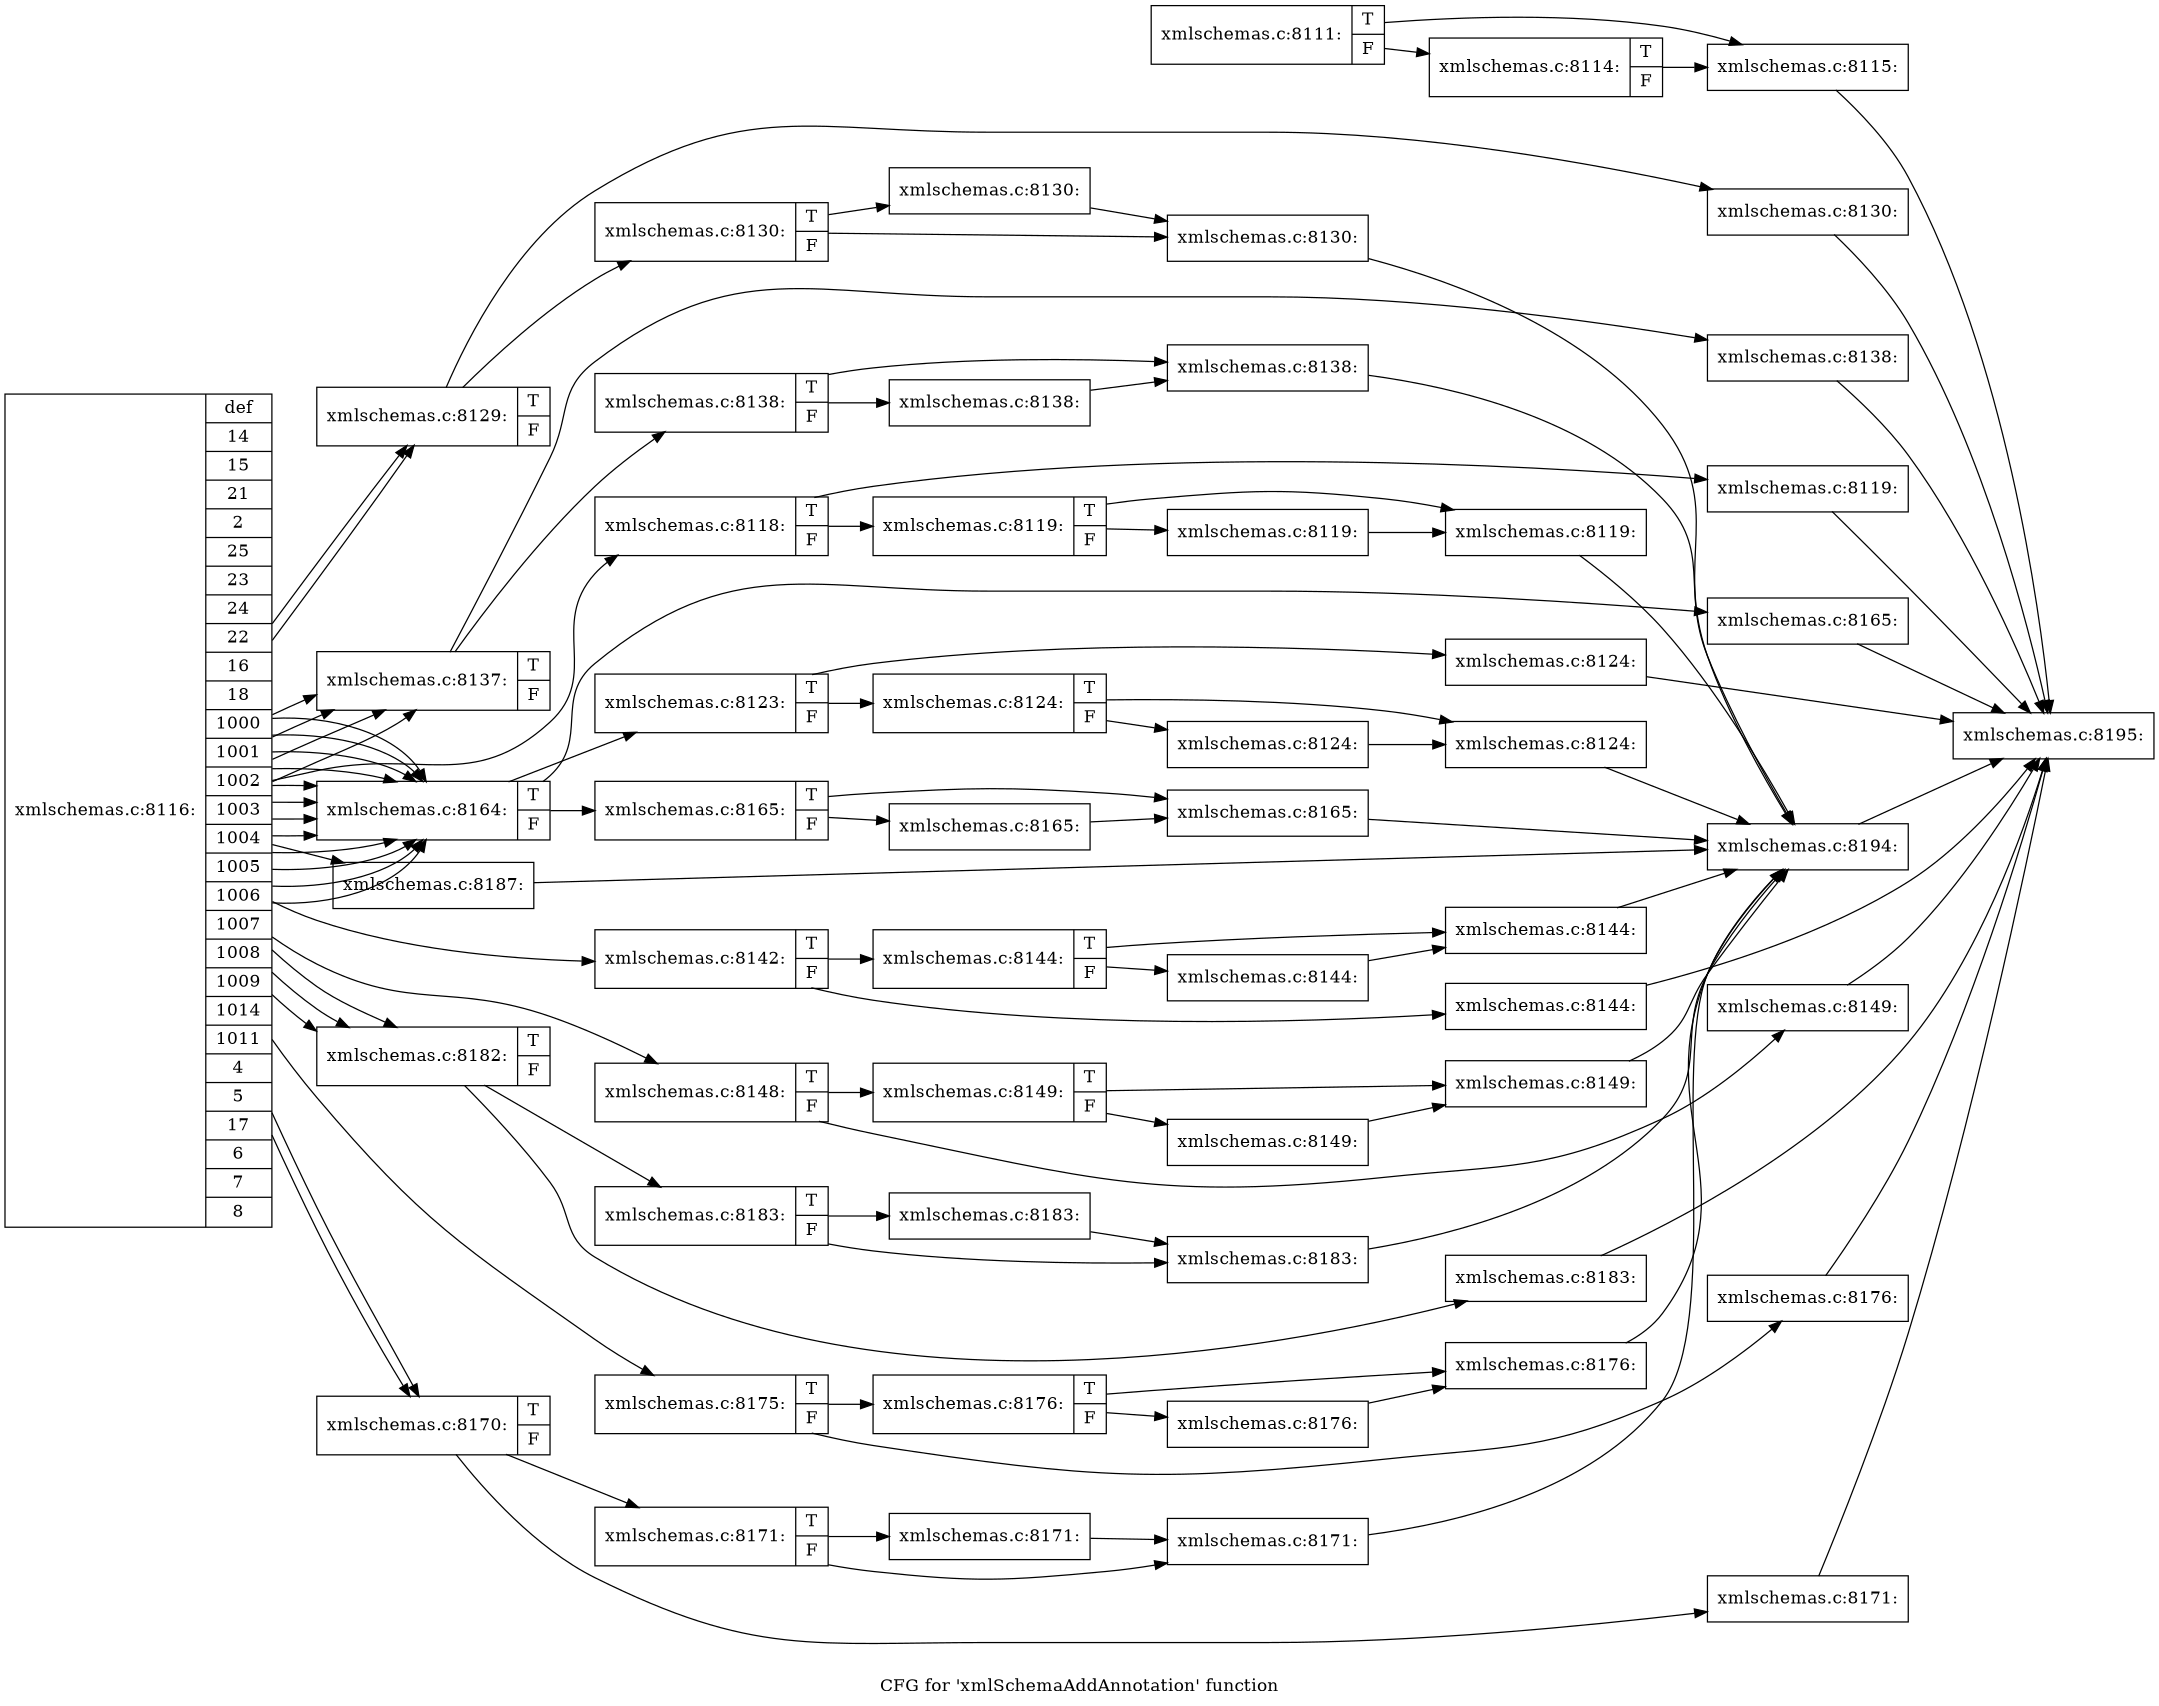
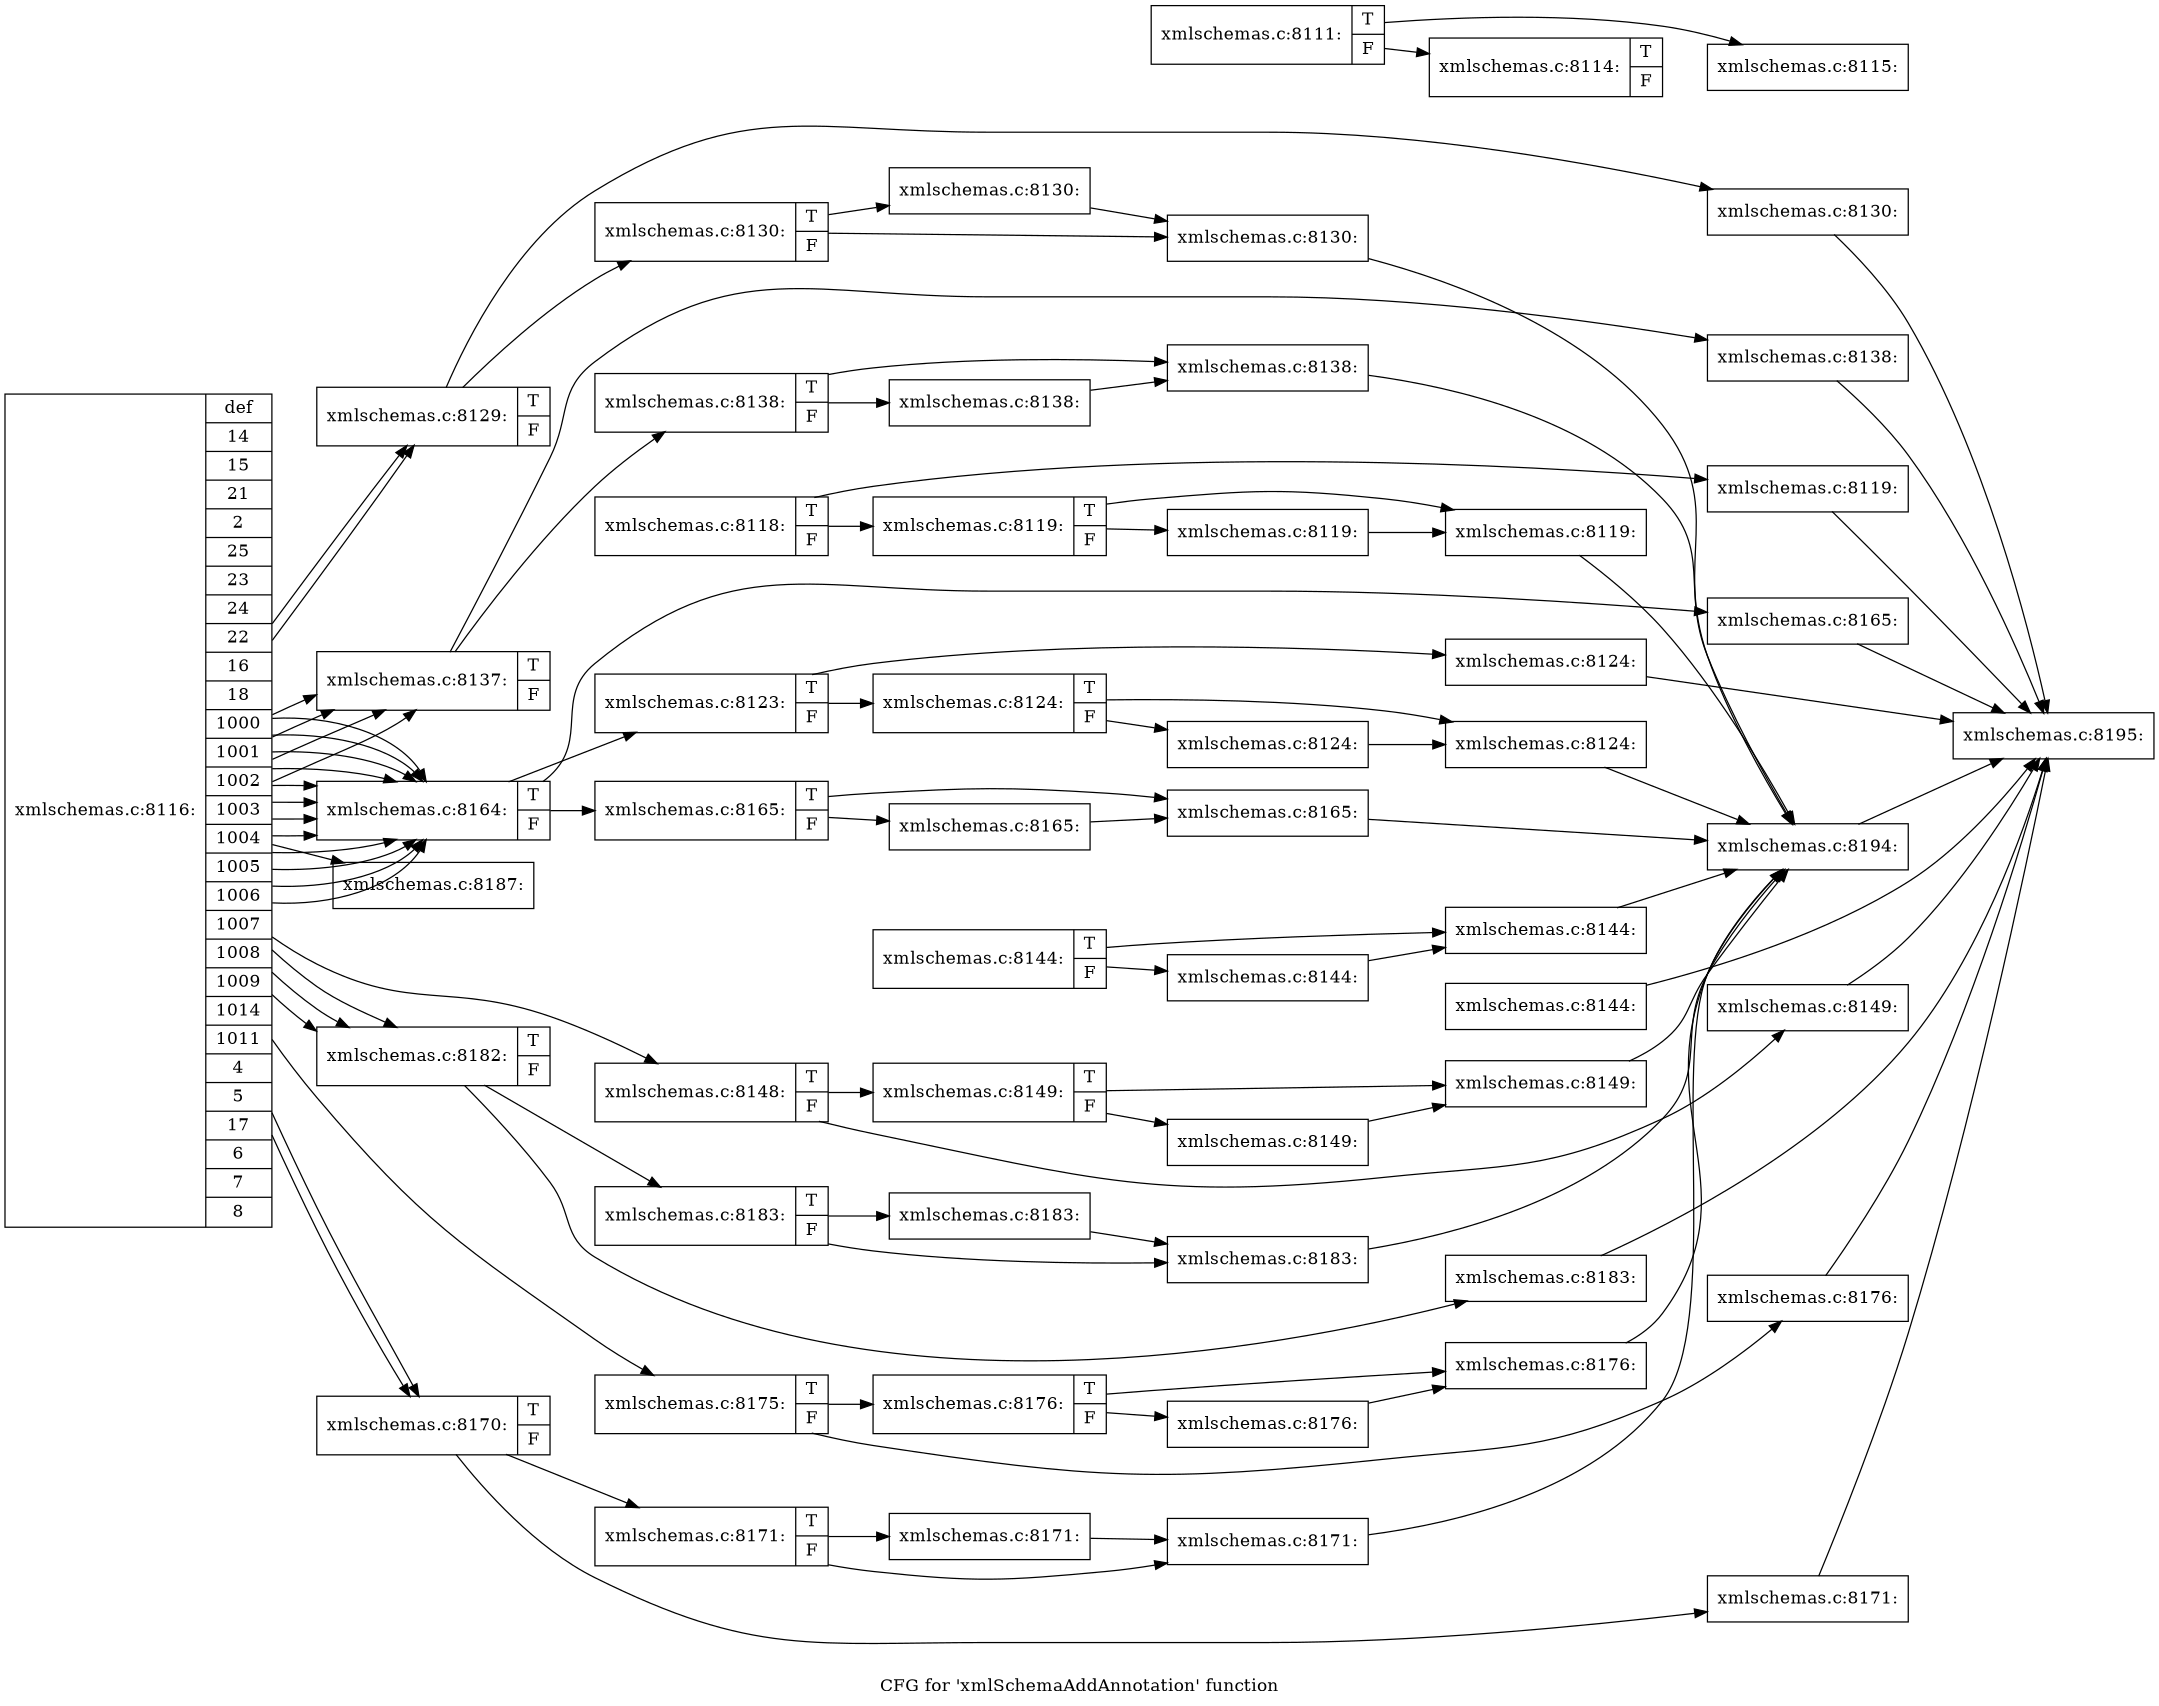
(1679, 67) -> none
(1987, 377) -> none
(503, 753) -> none
(1114, 866) -> none
(712, 959) -> none
